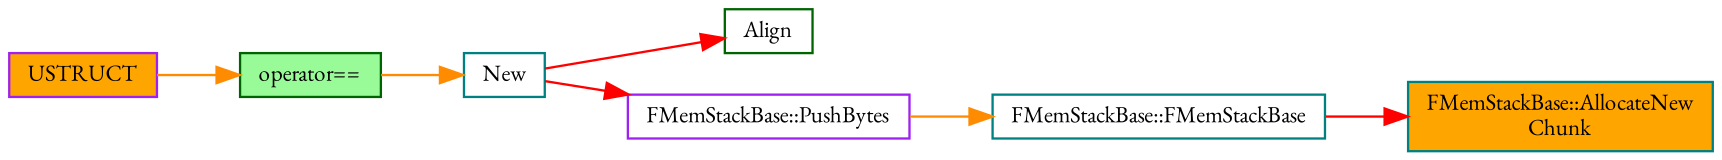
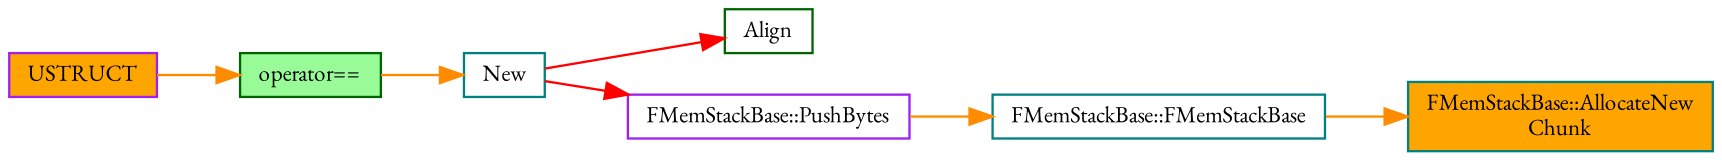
(1355, 117) -> (1355, 117)
